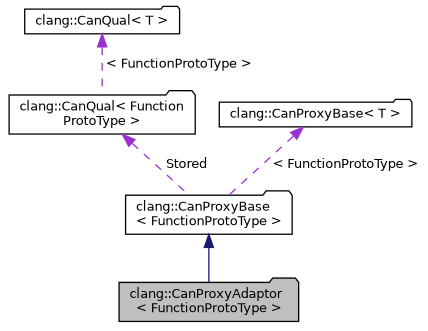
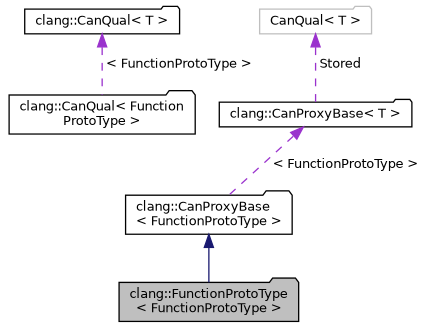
none -> (316, 21)
(161, 169) -> none
(209, 302) -> (209, 302)
